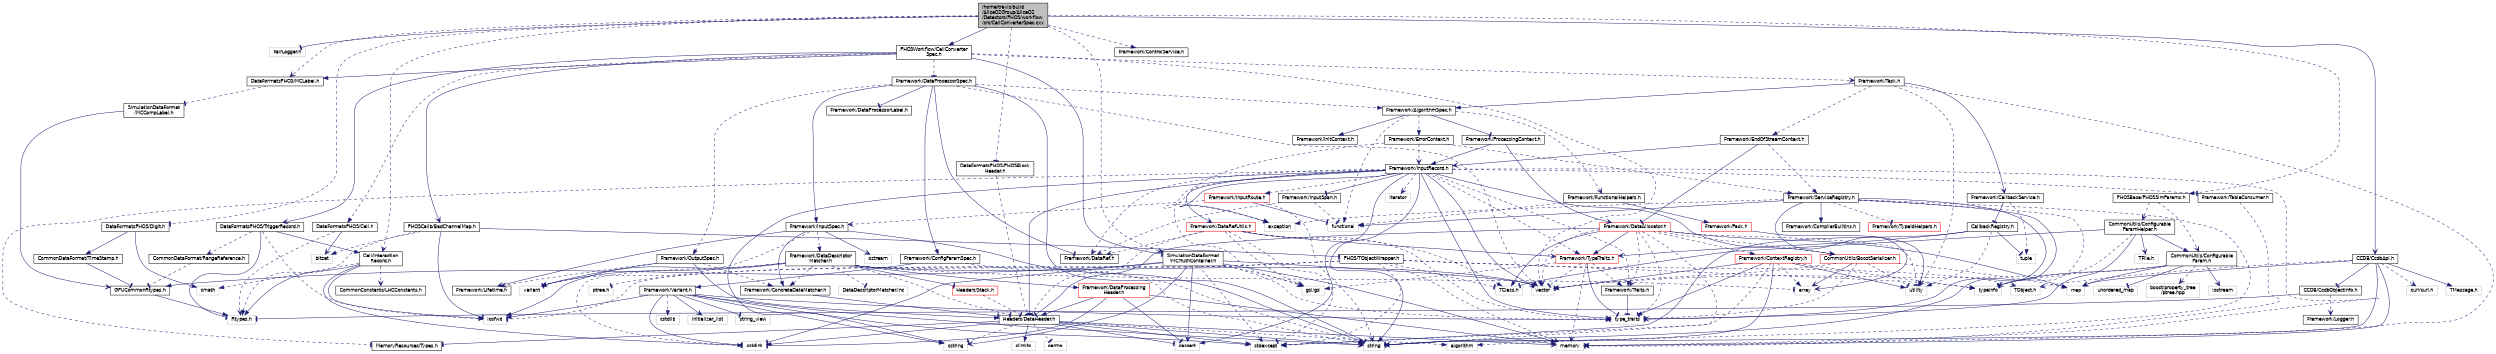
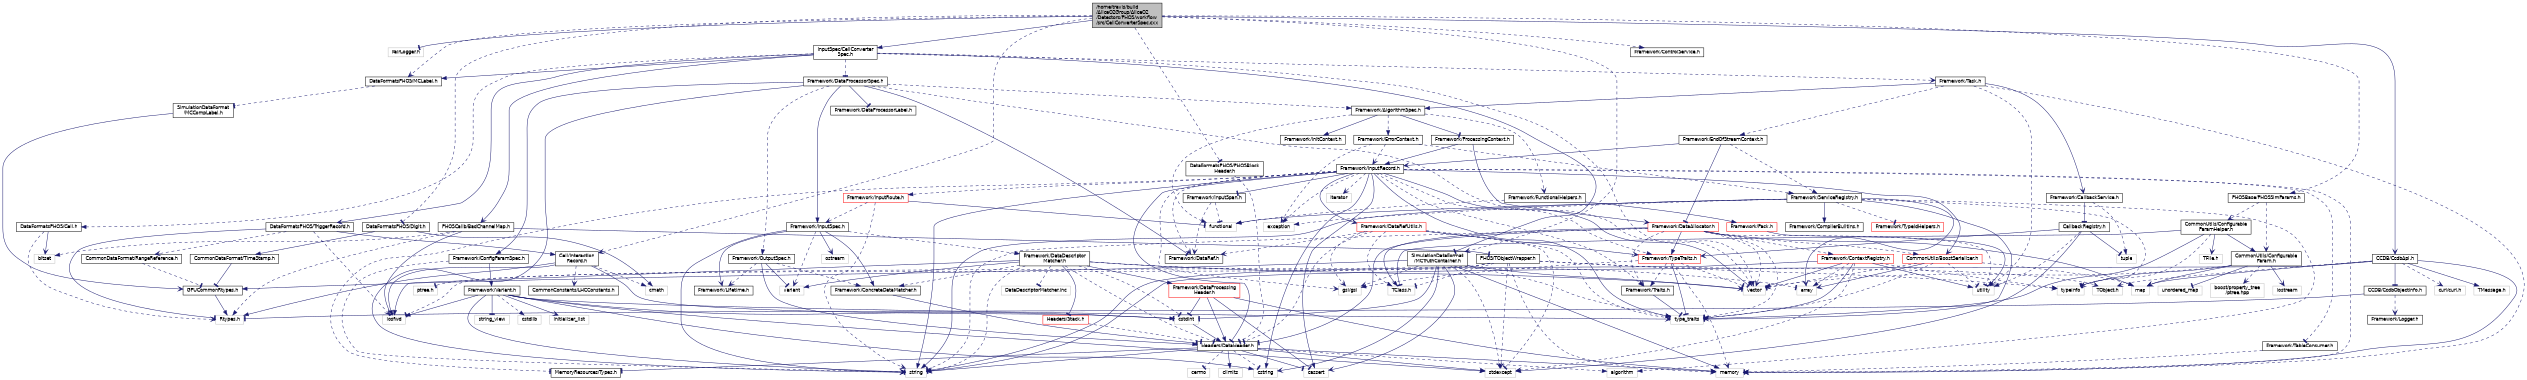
(934, 52) -> (845, 52)
(1243, 184) -> (1316, 194)
(874, 335) -> (1205, 332)
